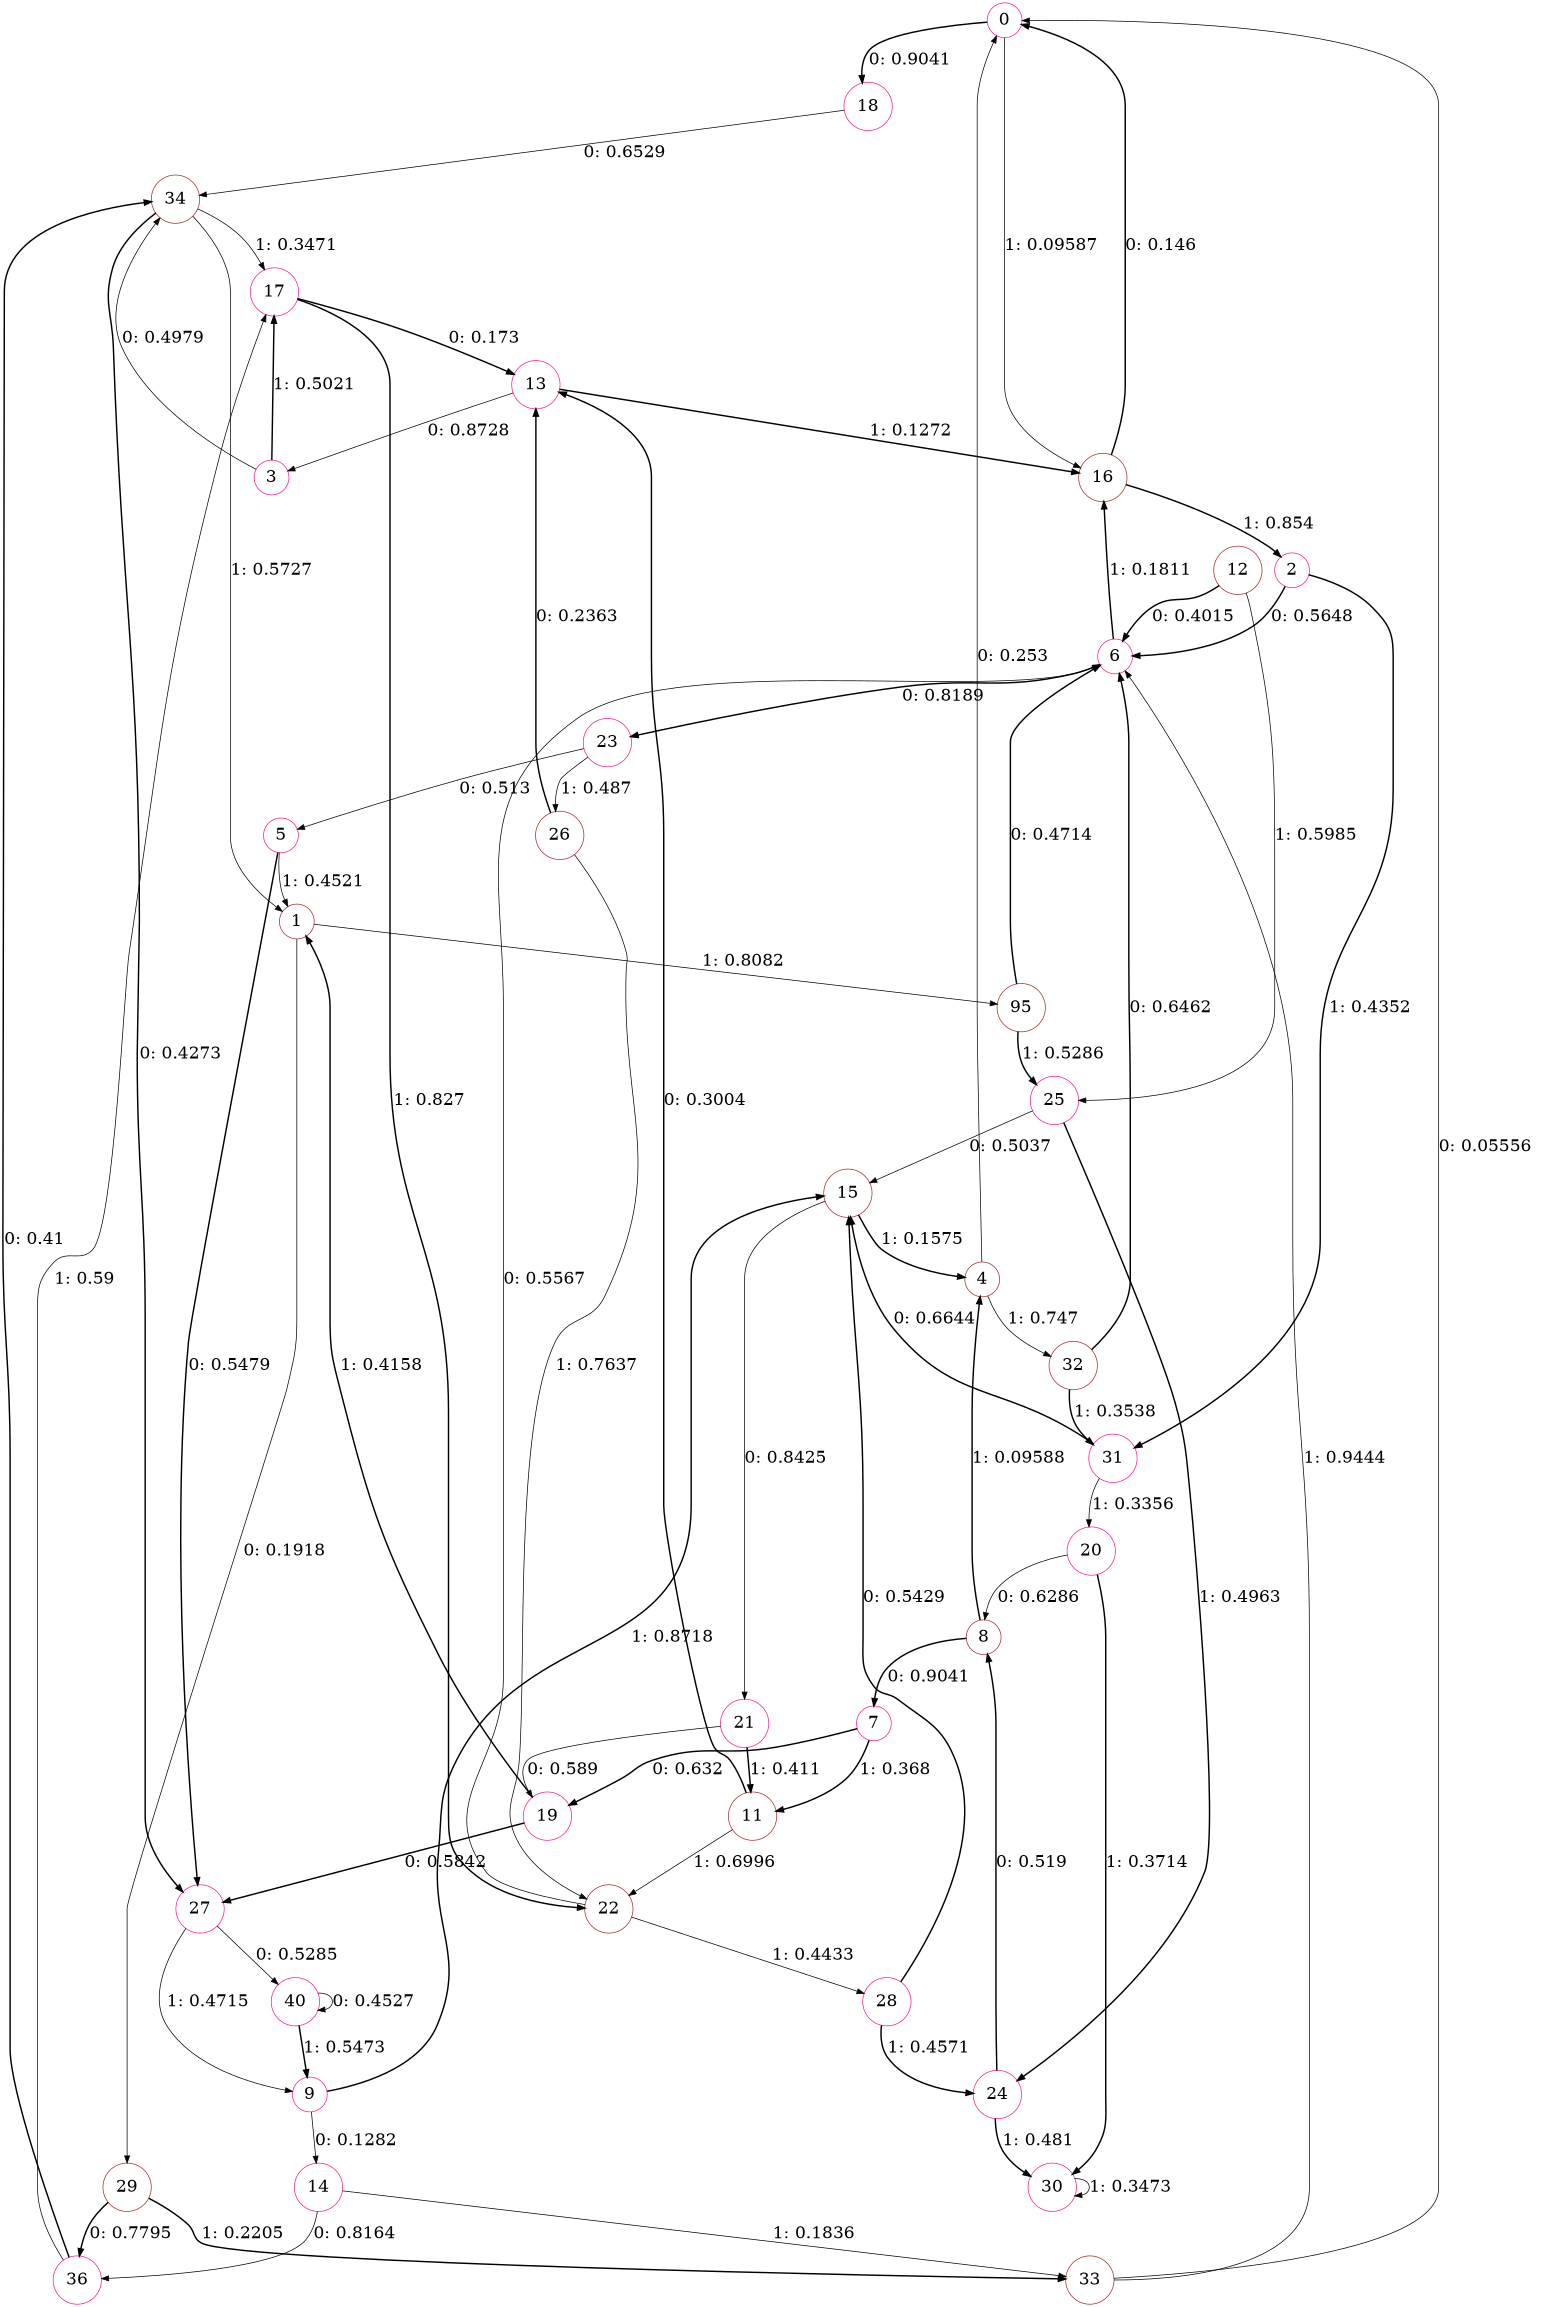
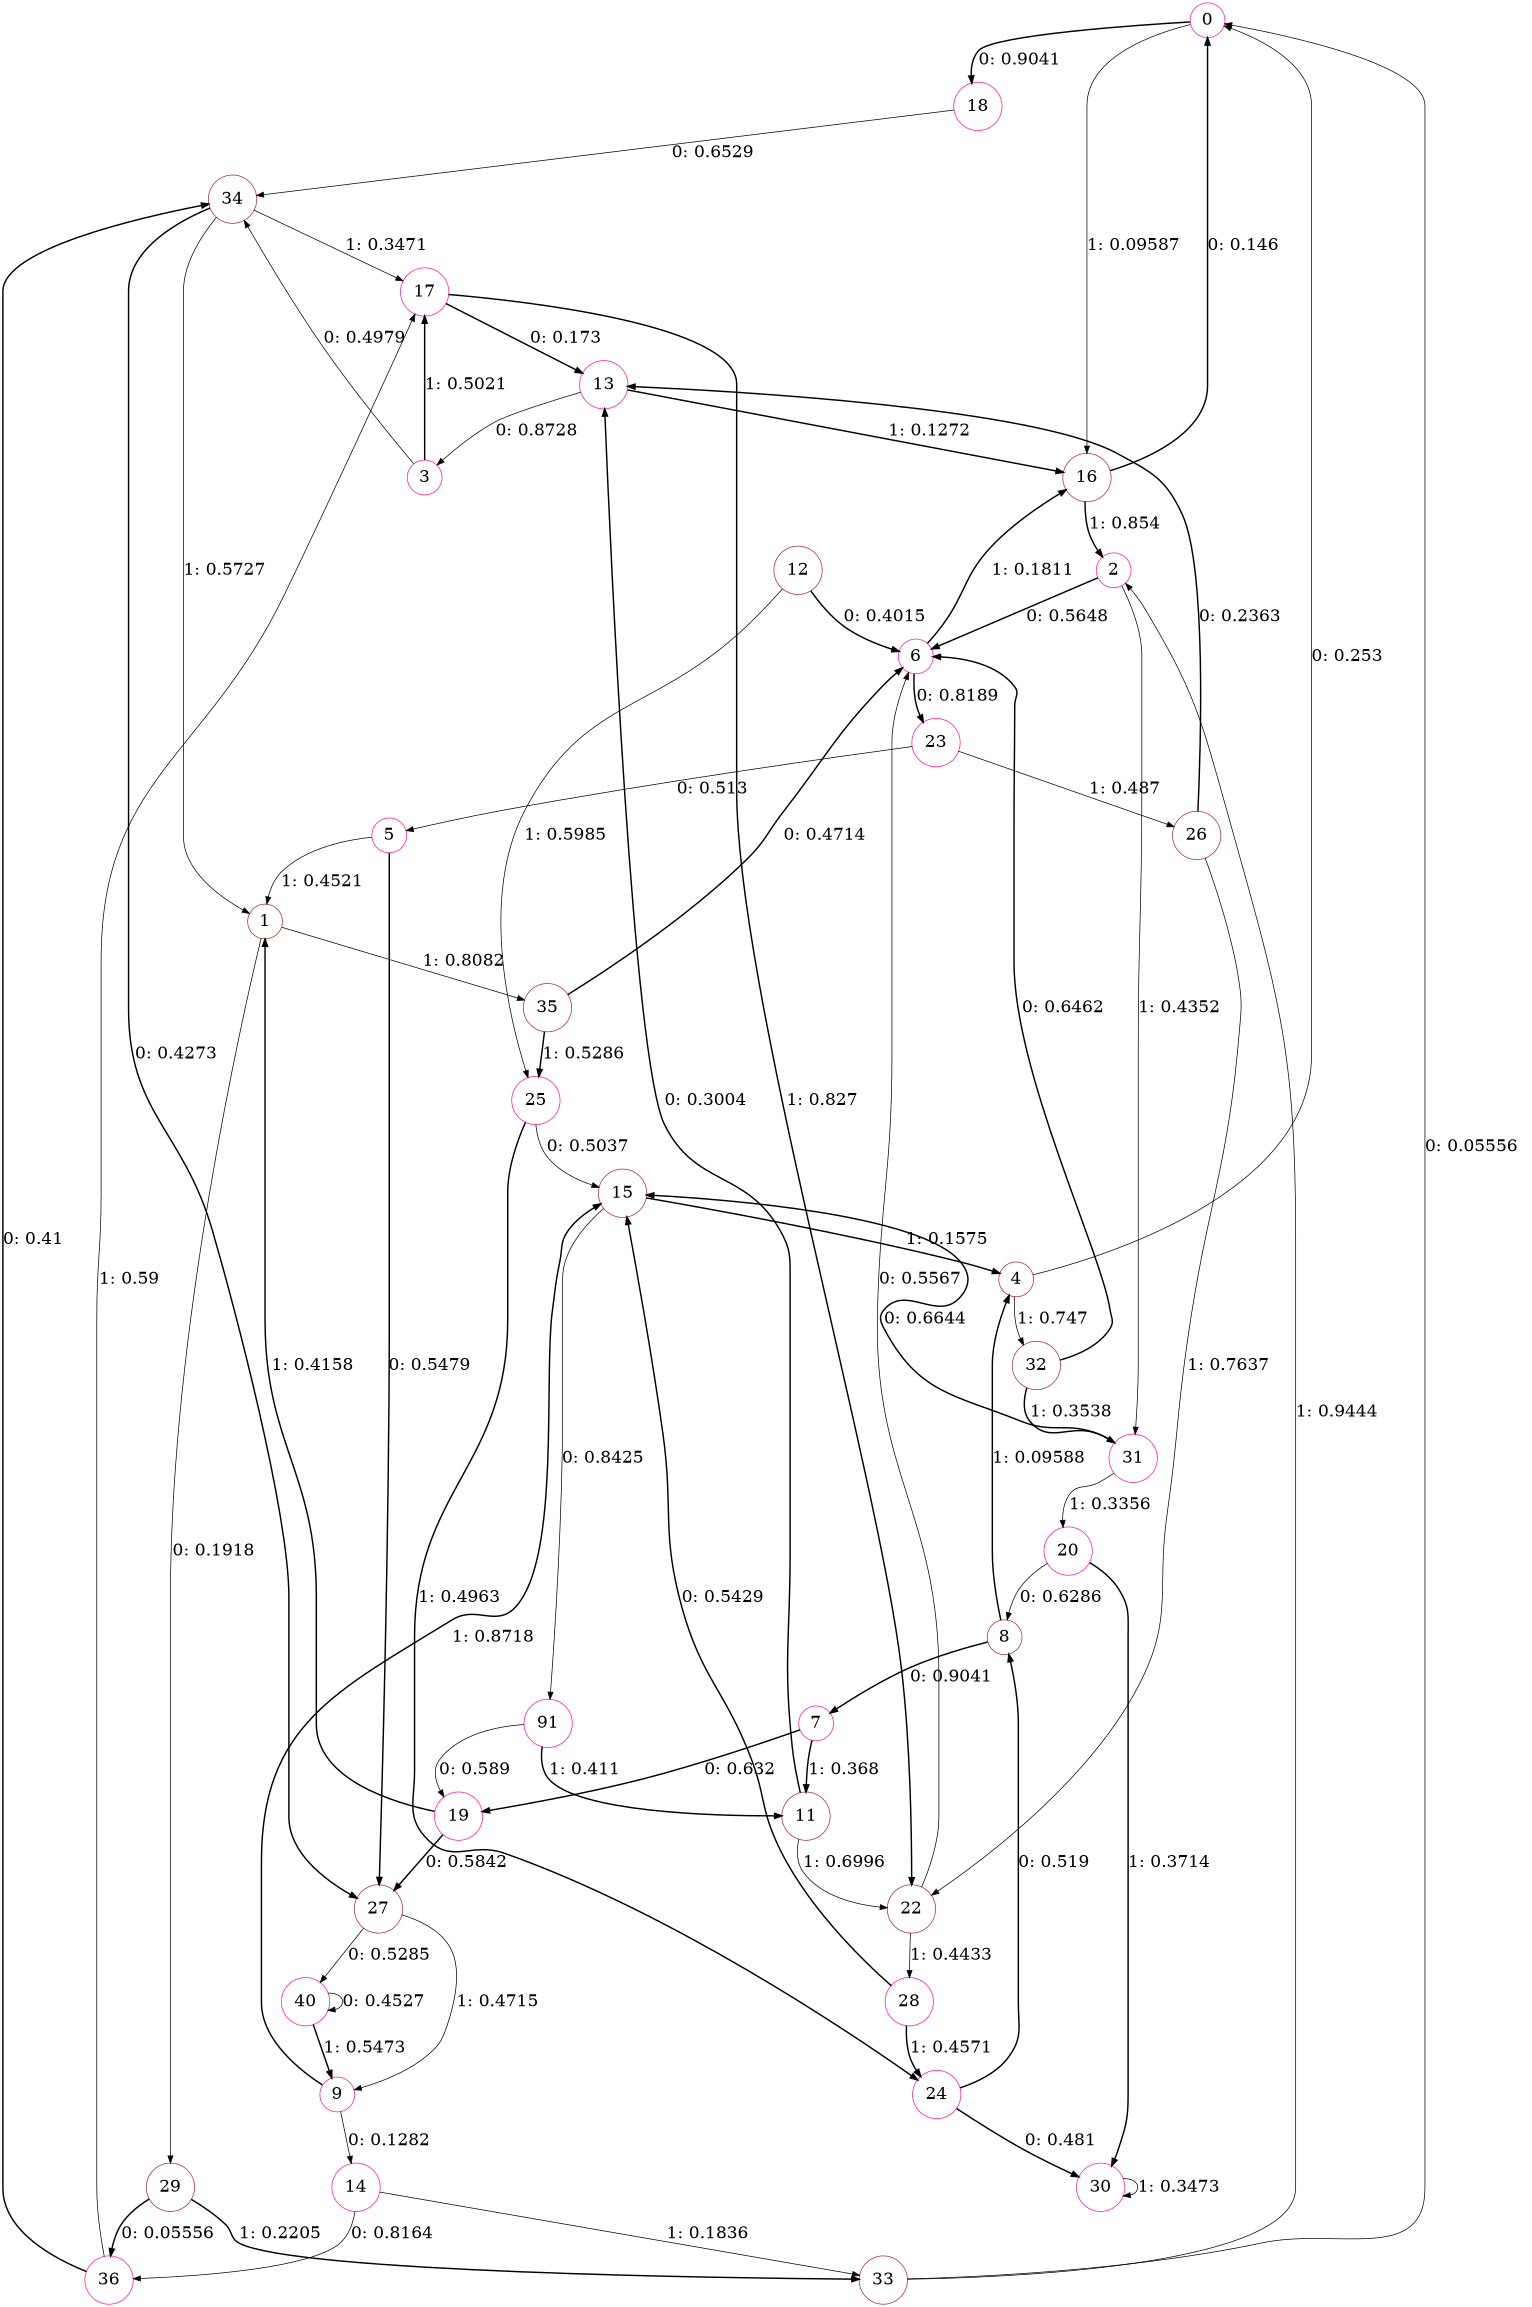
(1021, 1008) -> (547, 1008)
(1323, 1021) -> (1138, 1005)
(1307, 1533) -> (1296, 1581)
(745, 1723) -> (548, 1723)
(200, 1909) -> (378, 1909)
(1049, 2141) -> (1071, 2141)
(139, 2234) -> (173, 2234)
